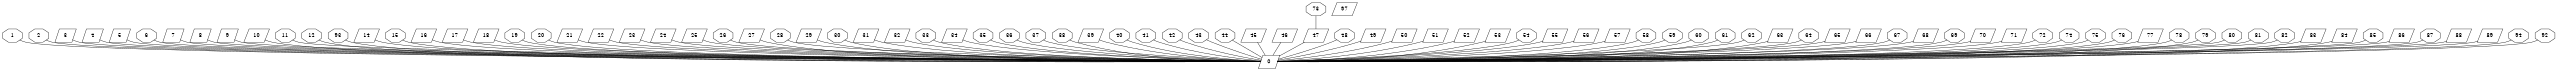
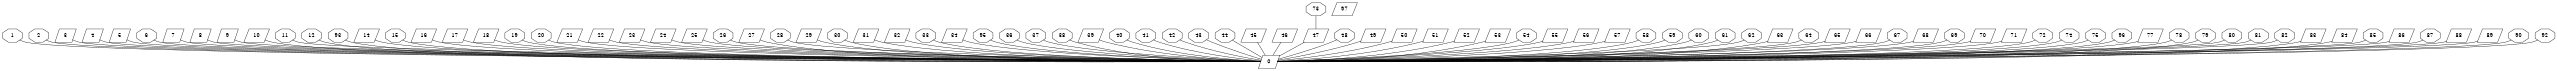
(983, 36) -> (983, 36)
(2122, 36) -> (2122, 36)
(2519, 36) -> (2519, 36)
